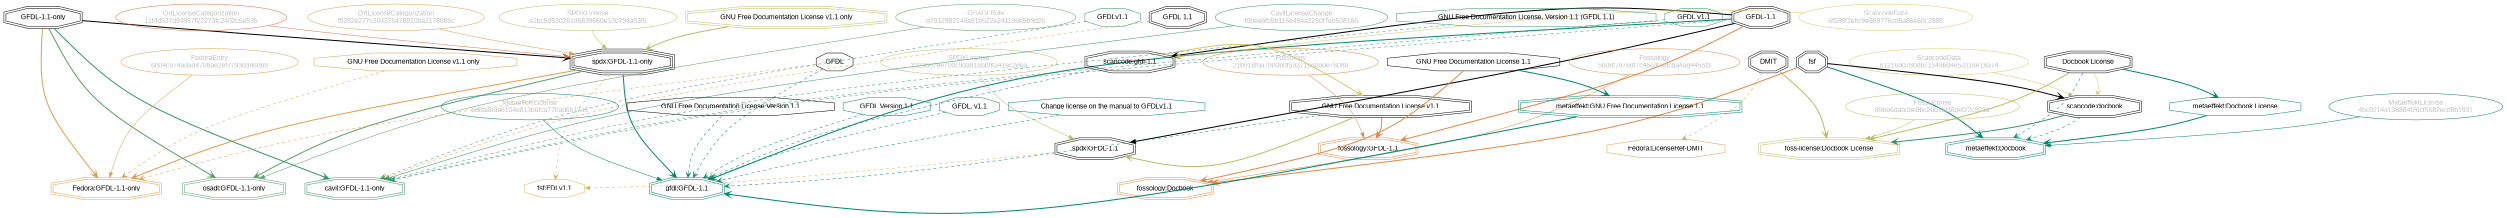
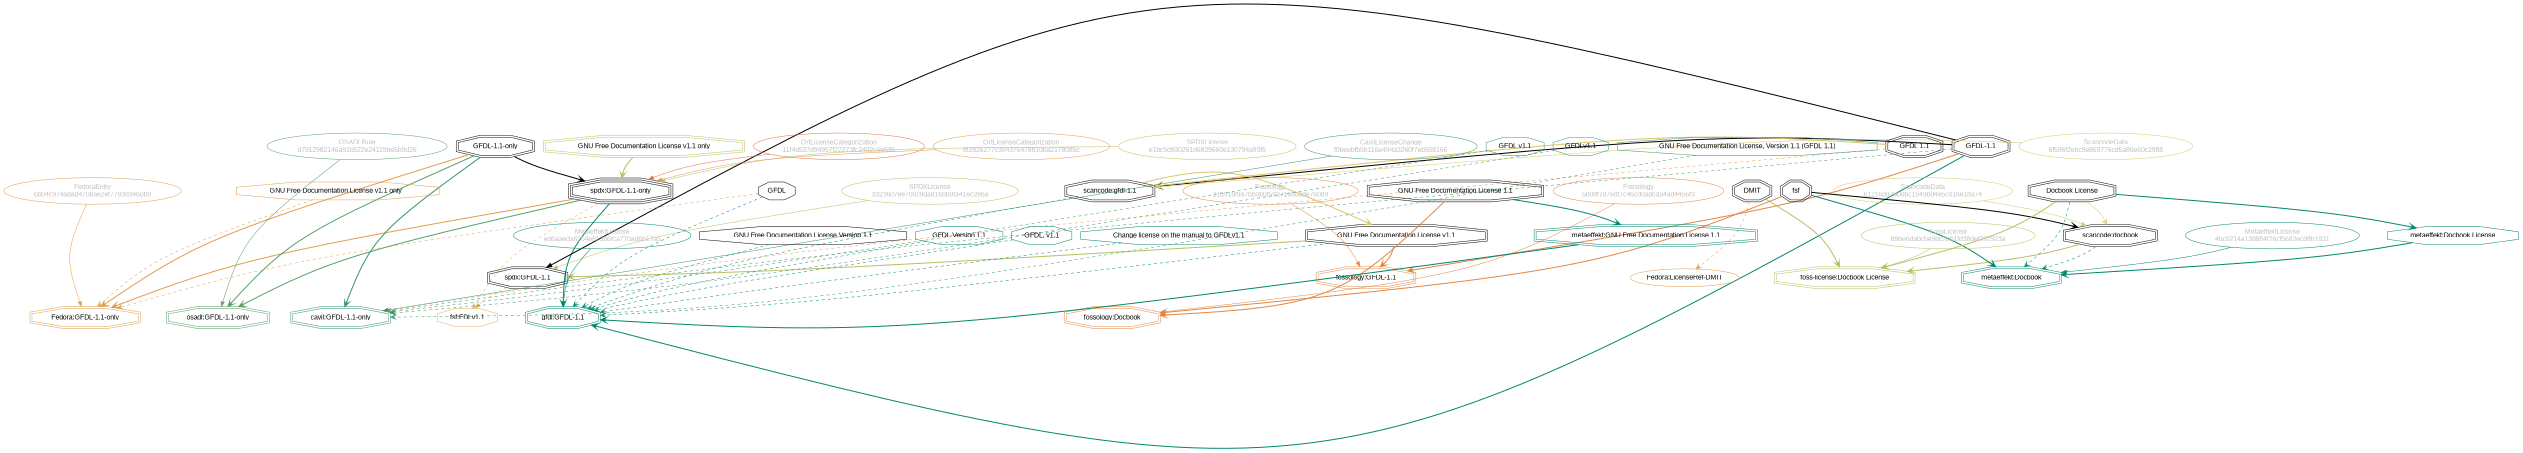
(1474, 62) -> (1455, 191)
(1981, 132) -> (1997, 261)
none -> (1522, 148)
(1666, 149) -> (1685, 278)
